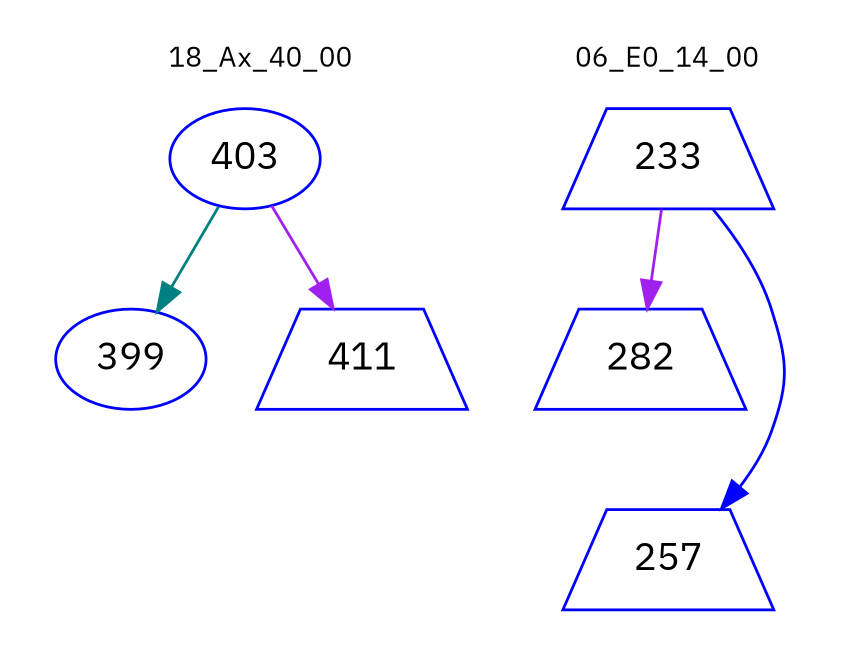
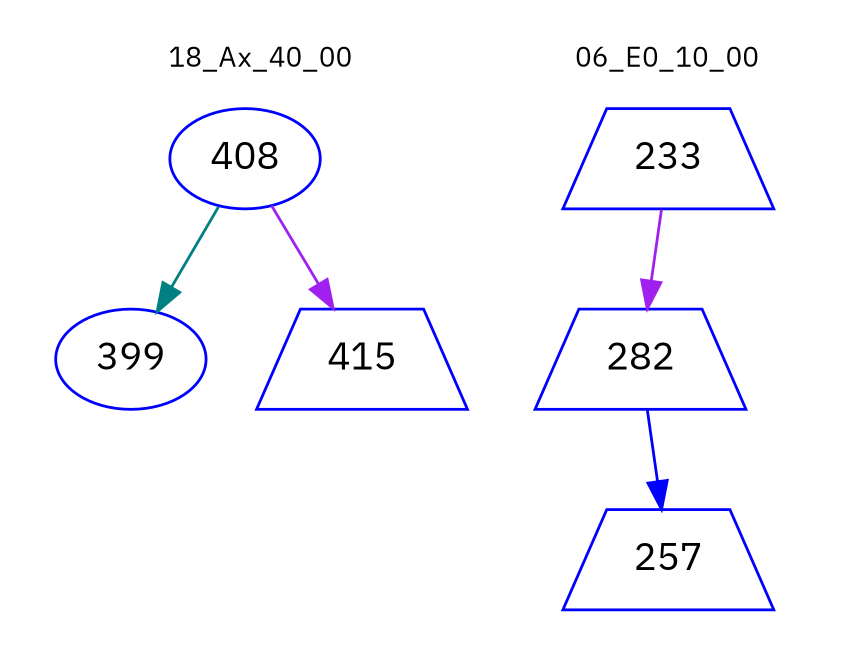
(668, 60) -> (668, 60)
(245, 159) -> (245, 159)
(781, 344) -> (652, 446)
(362, 359) -> (362, 359)
